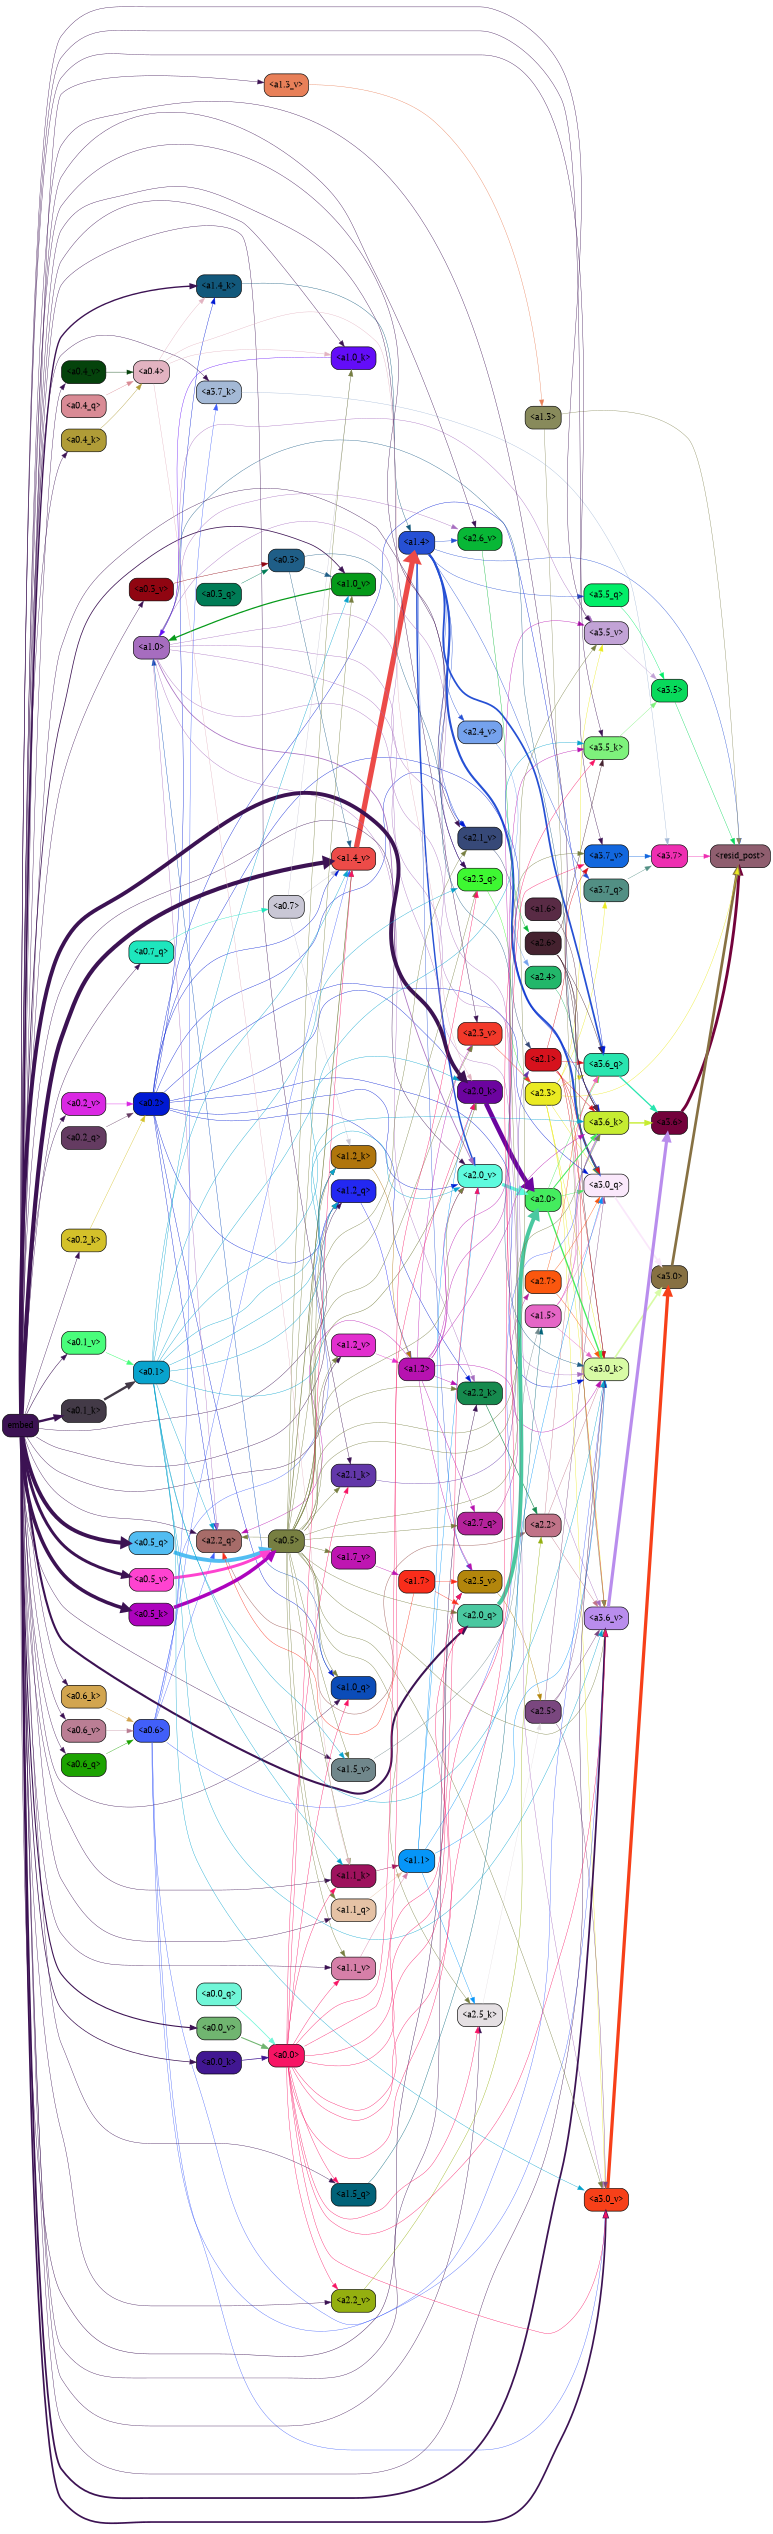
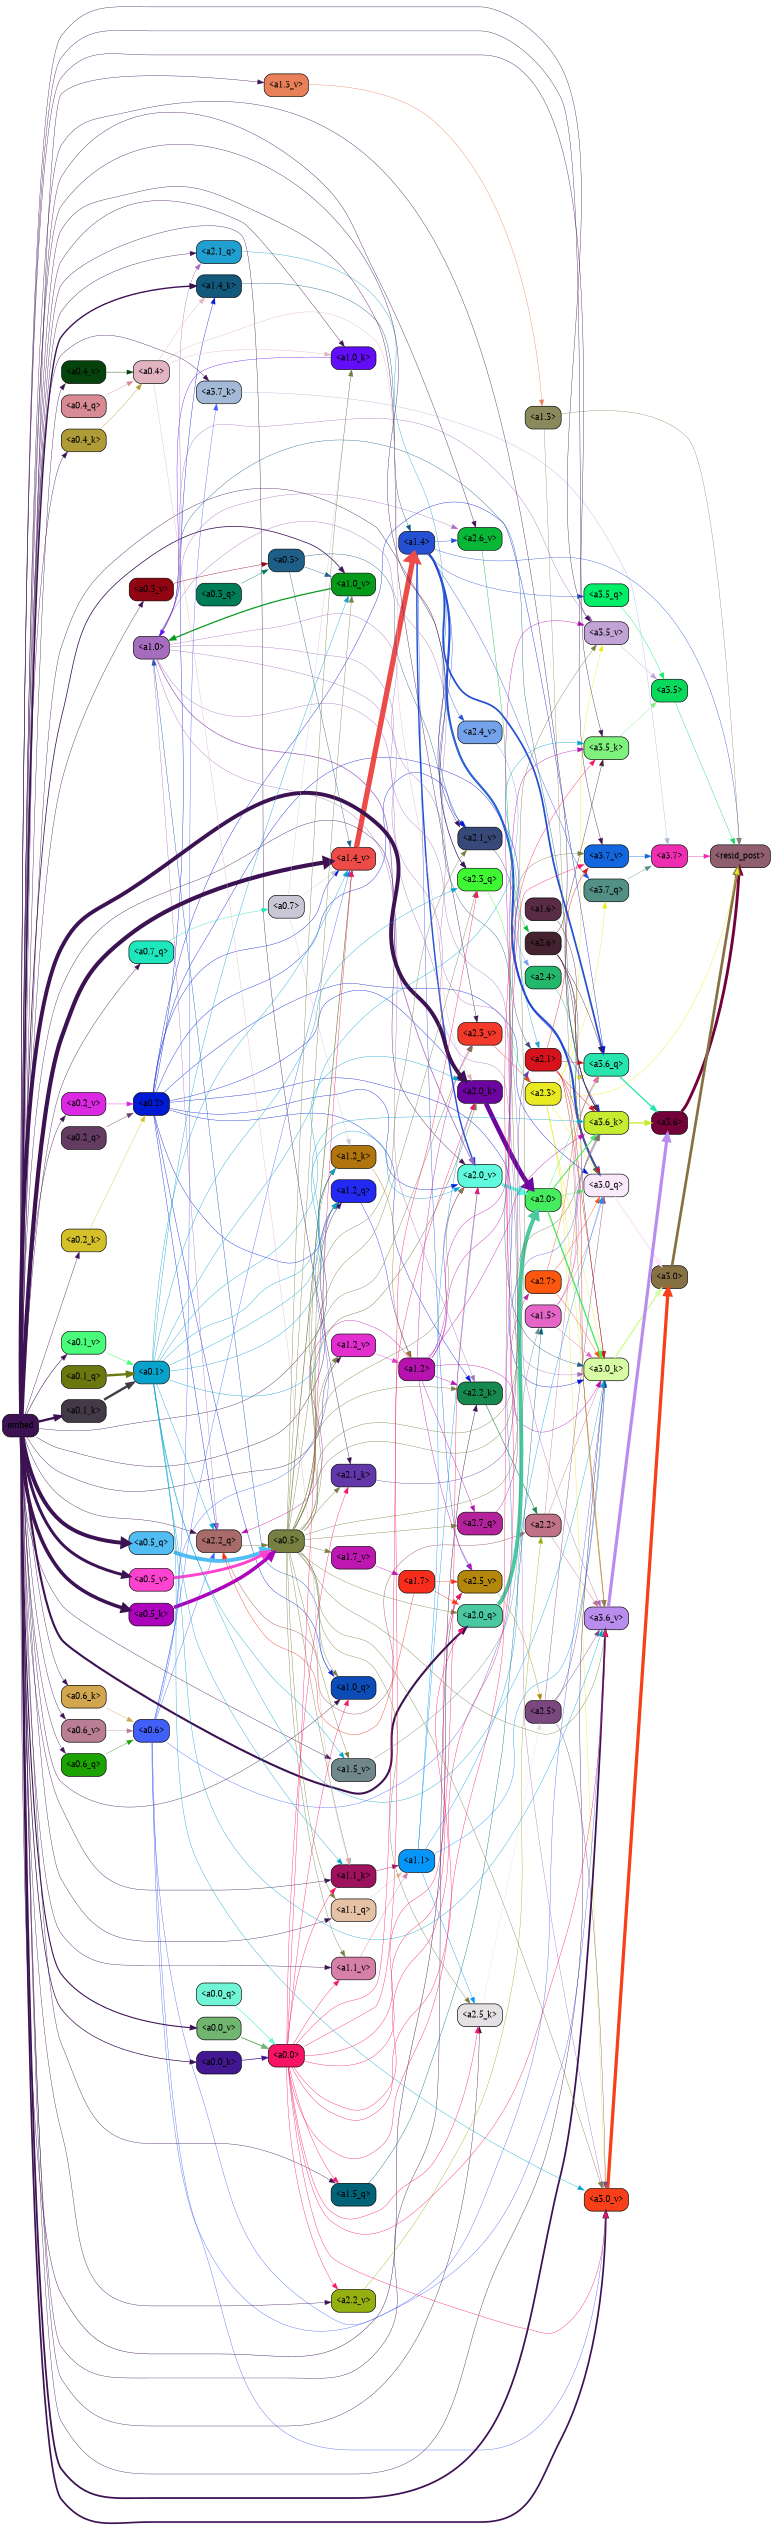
none -> (219, 252)
none -> (84, 1377)
(257, 1537) -> (256, 1546)
